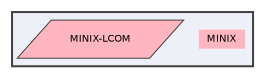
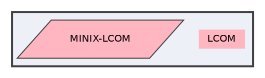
(222, 39) -> (222, 39)
